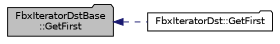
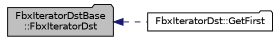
(61, 22) -> (61, 22)
